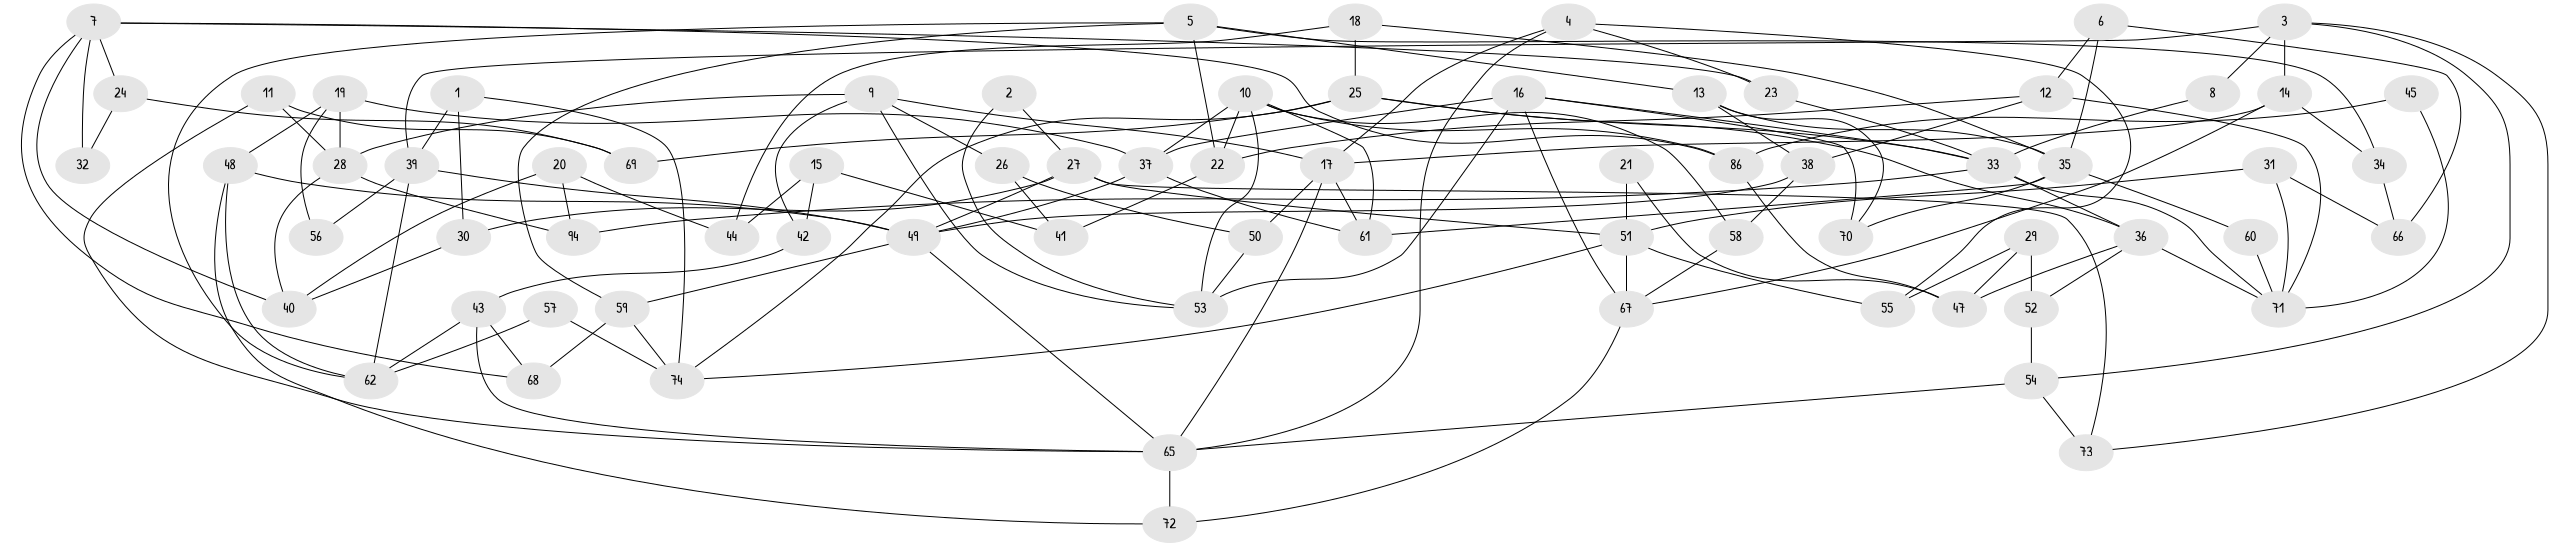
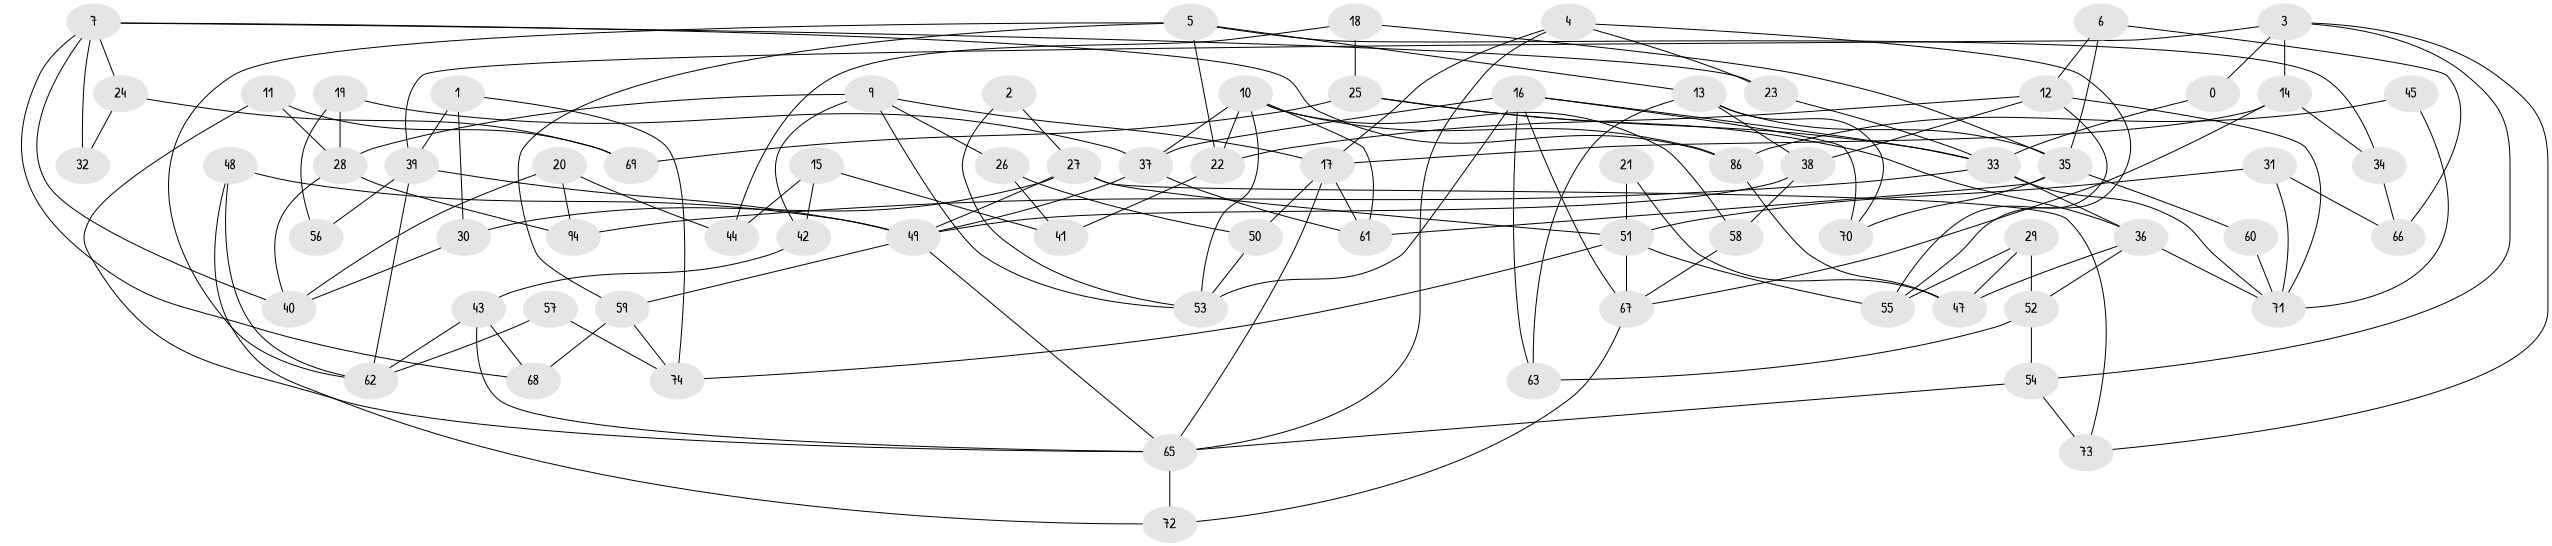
(2213, 94) -> (2213, 94)
(285, 130) -> none
(943, 159) -> none
none -> (1974, 214)
none -> (1534, 381)
